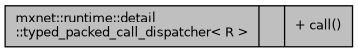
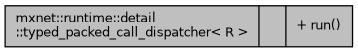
(319, 26) -> (319, 26)
